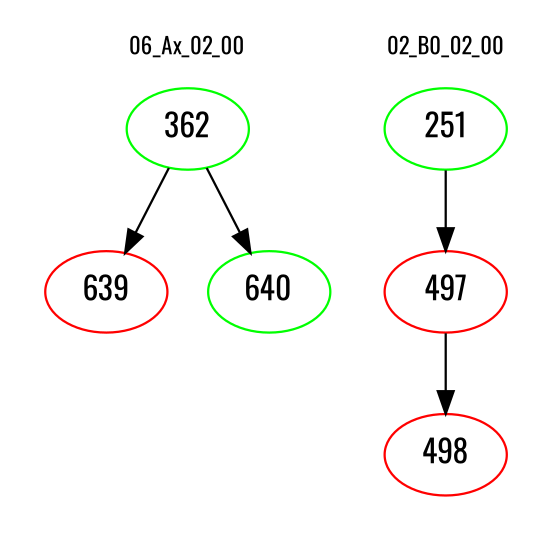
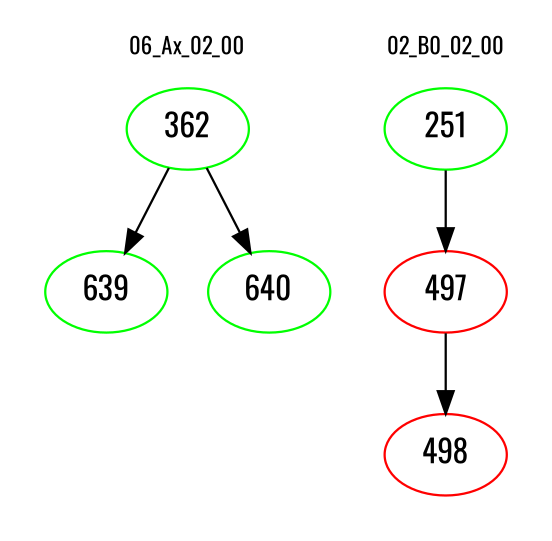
(106, 292) -> (106, 292)
